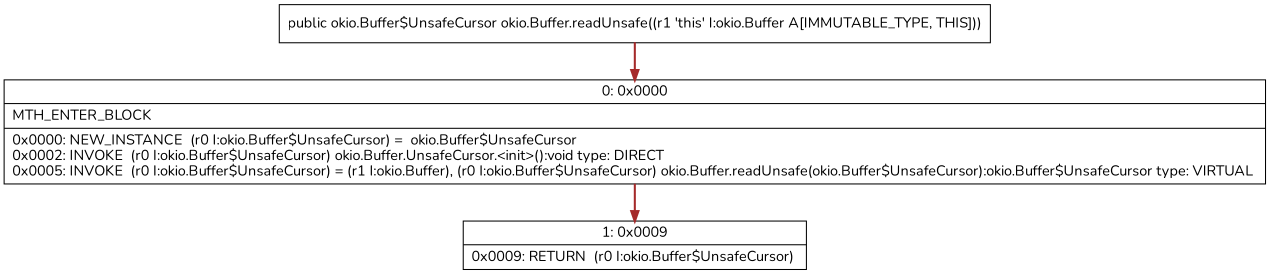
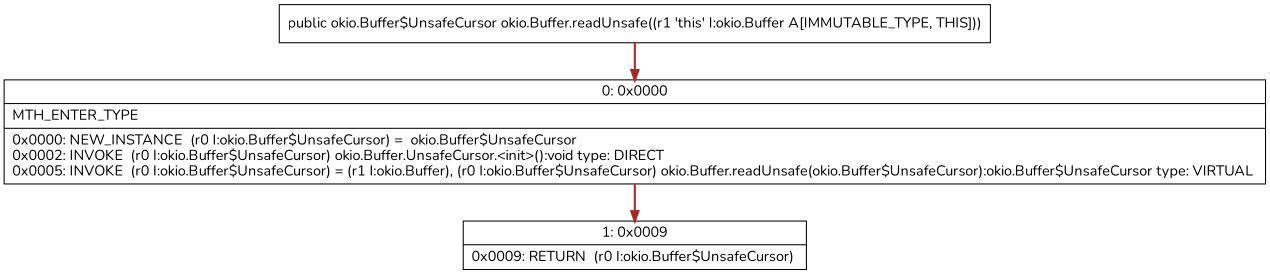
(82, 115) -> (76, 115)
